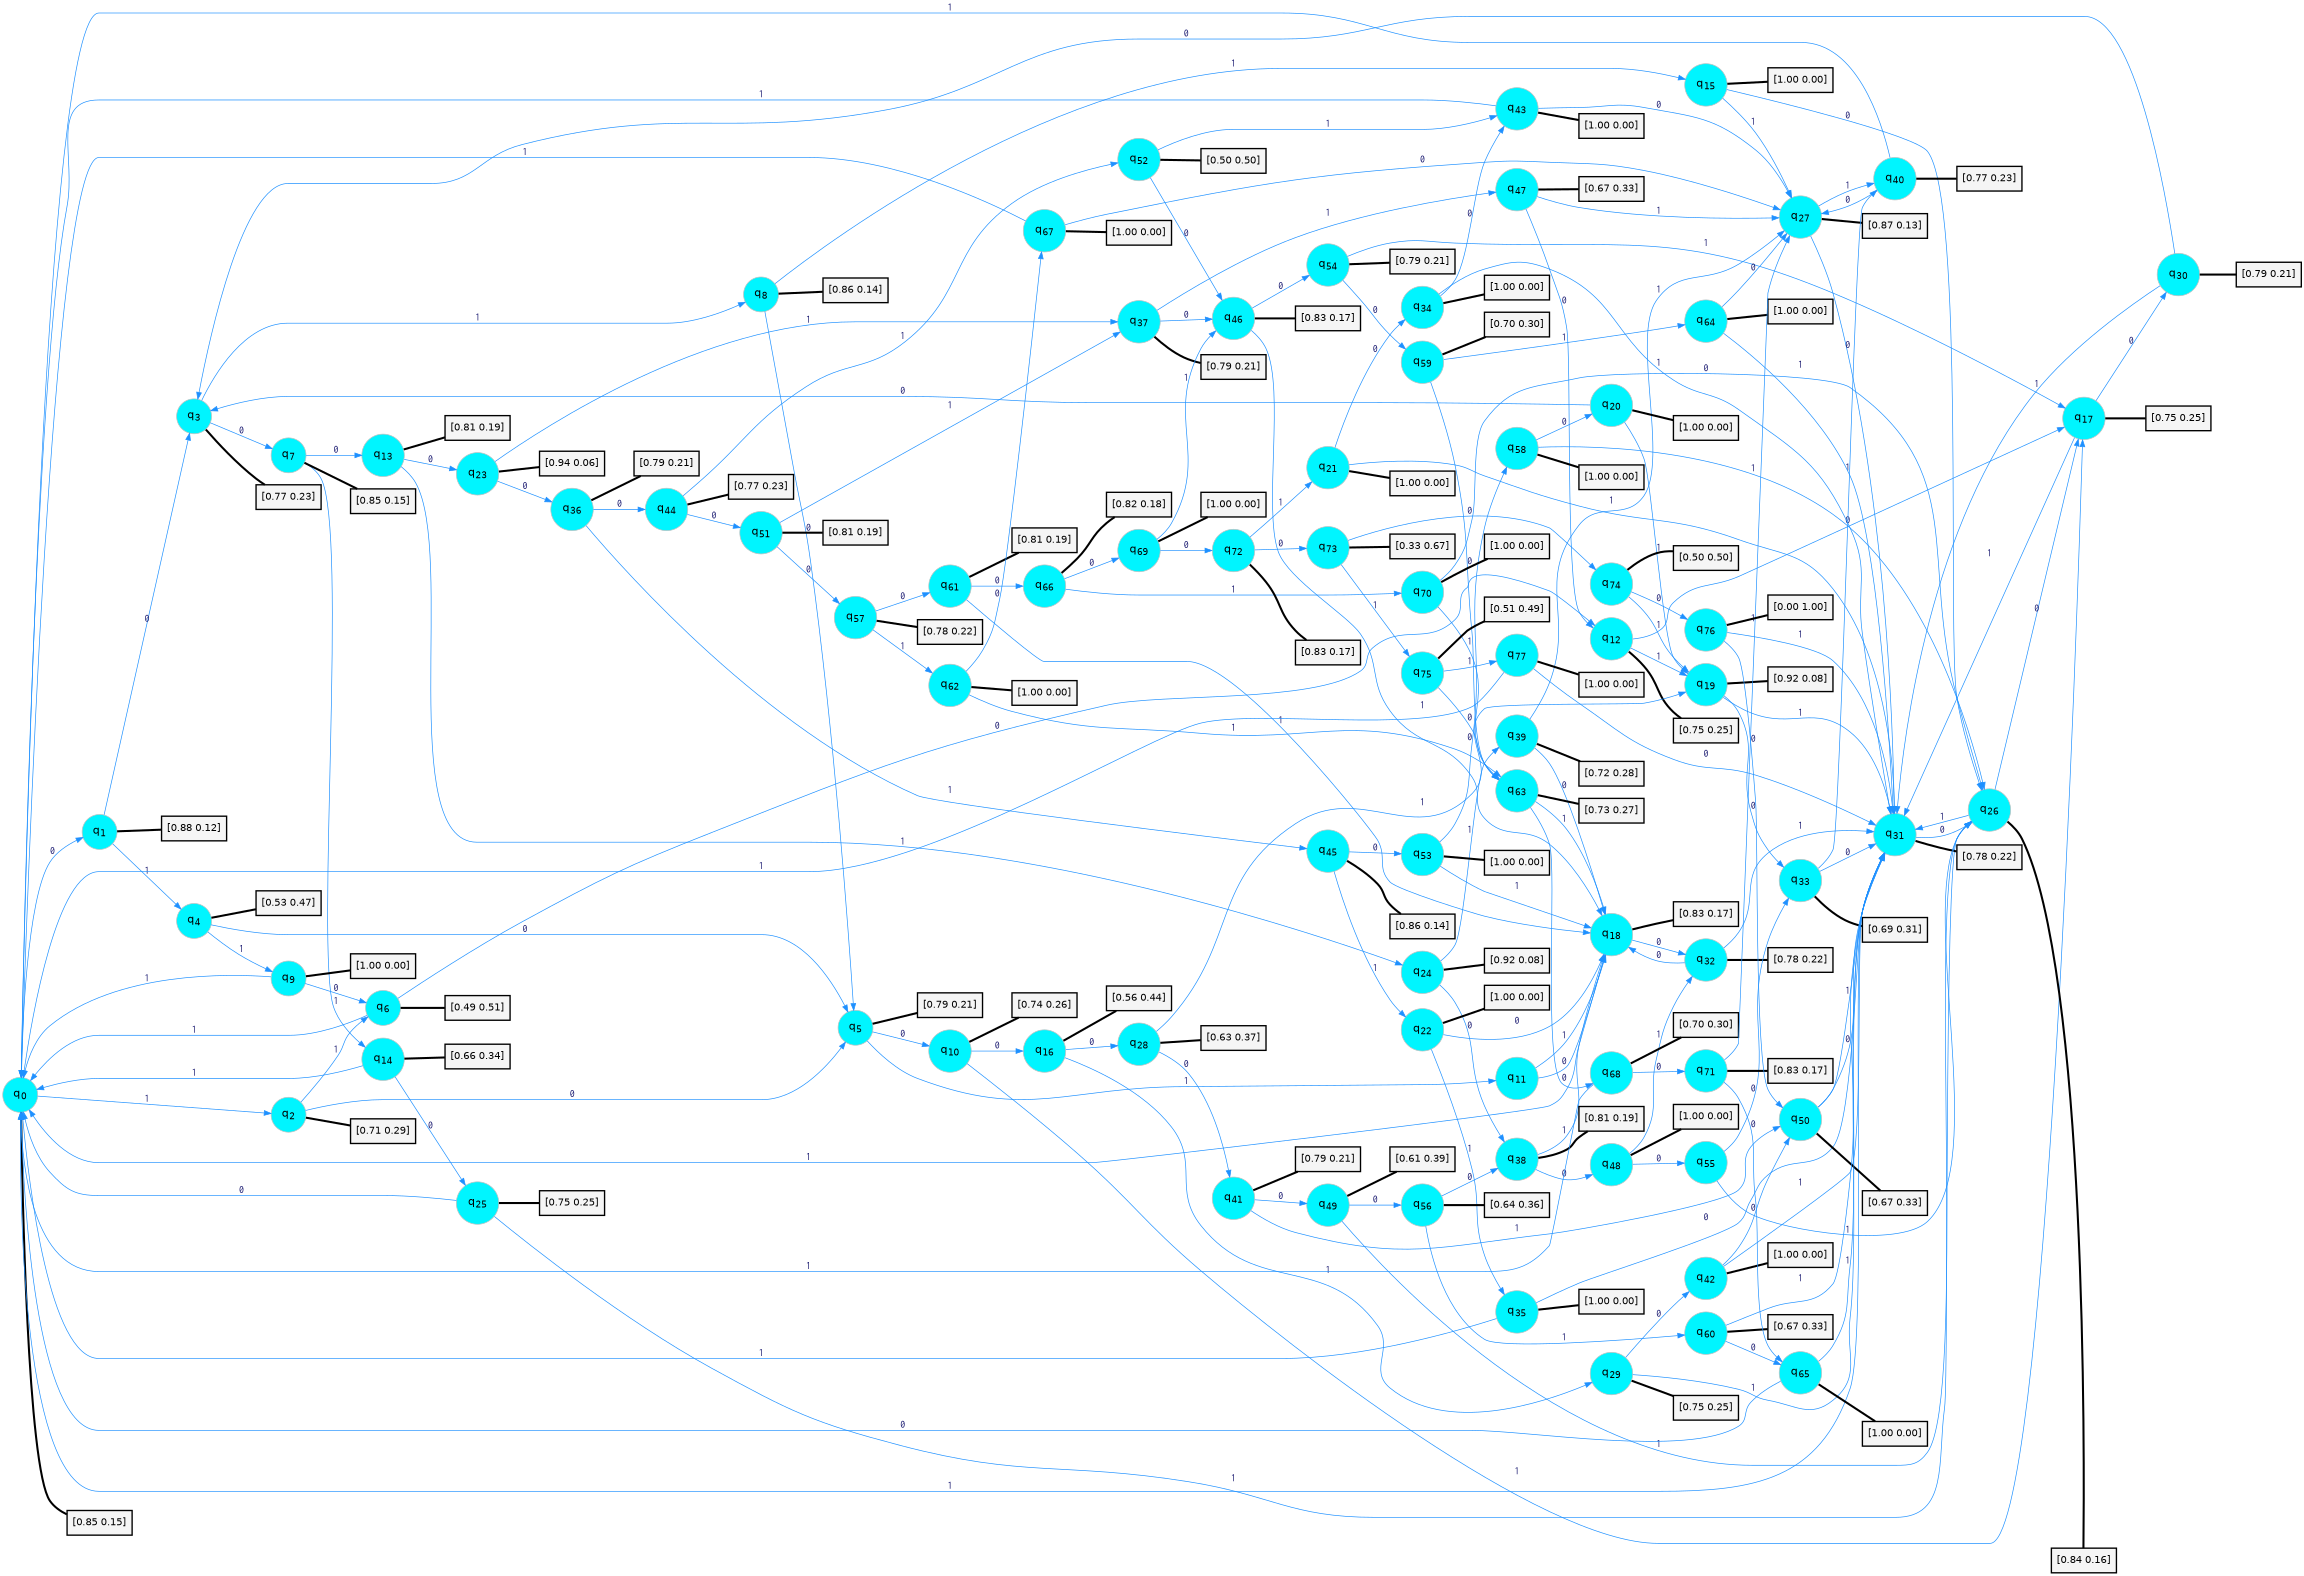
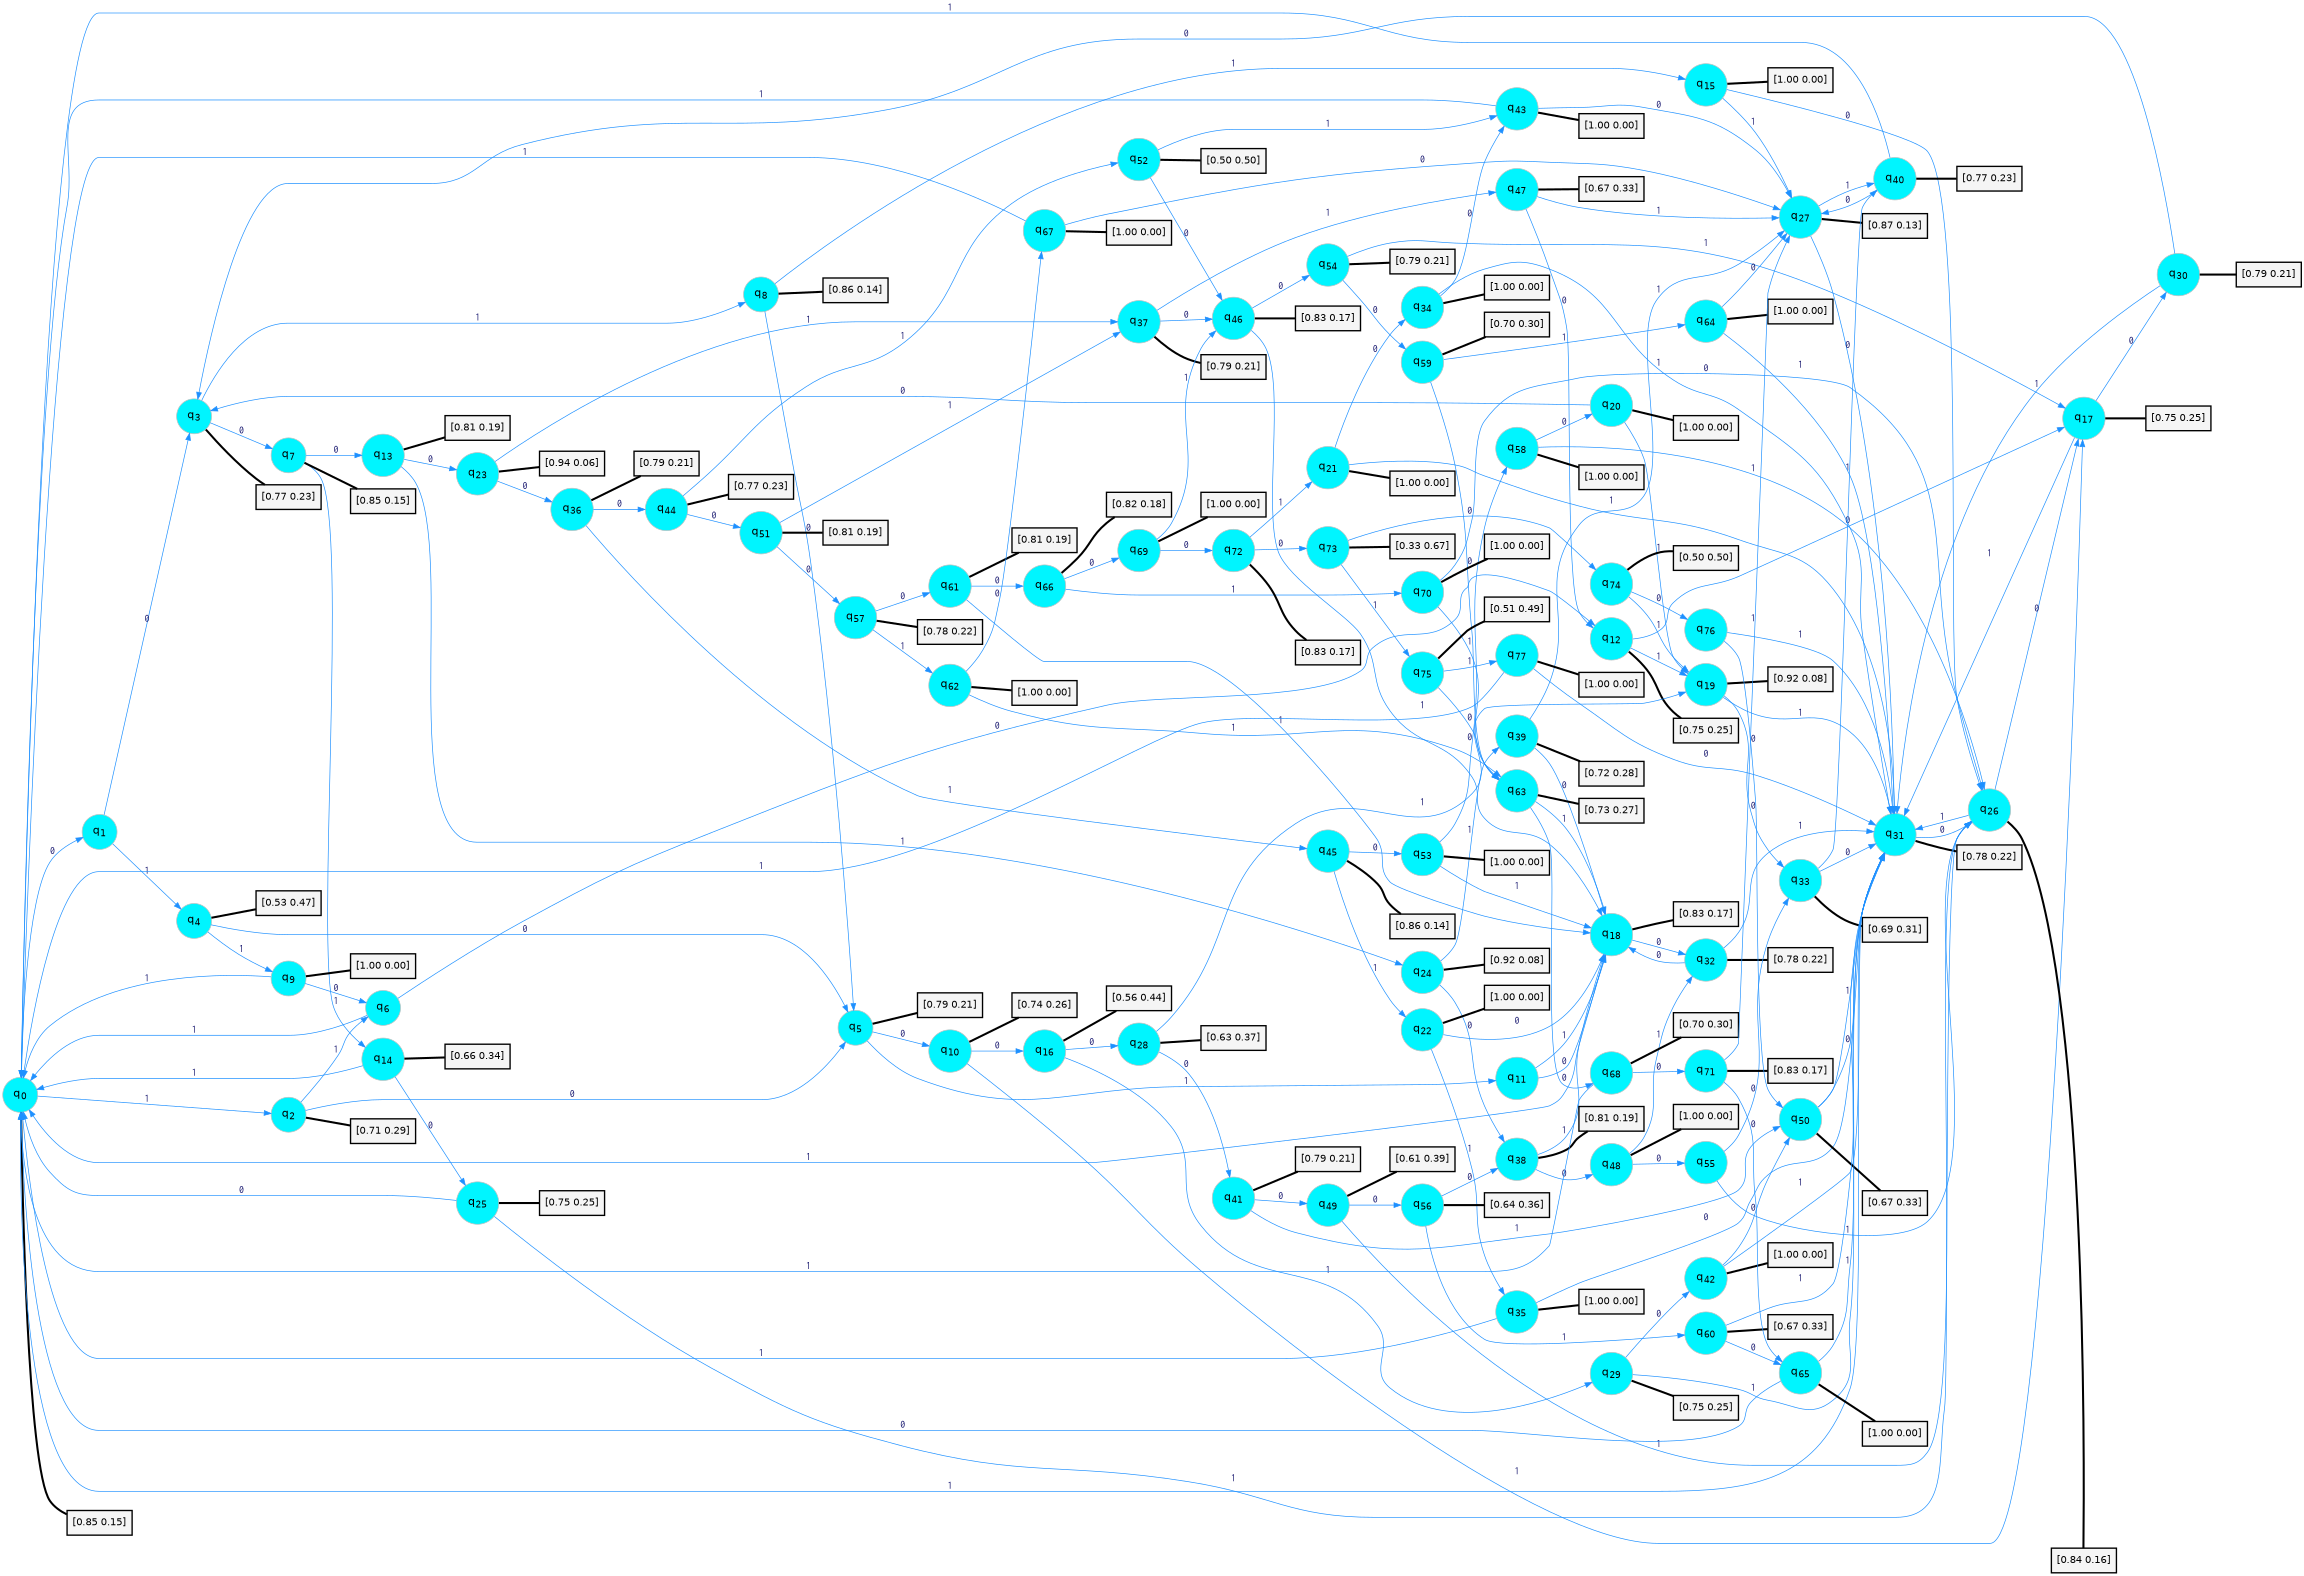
(1800, 607) -> none
(194, 829) -> none
(478, 1008) -> none
